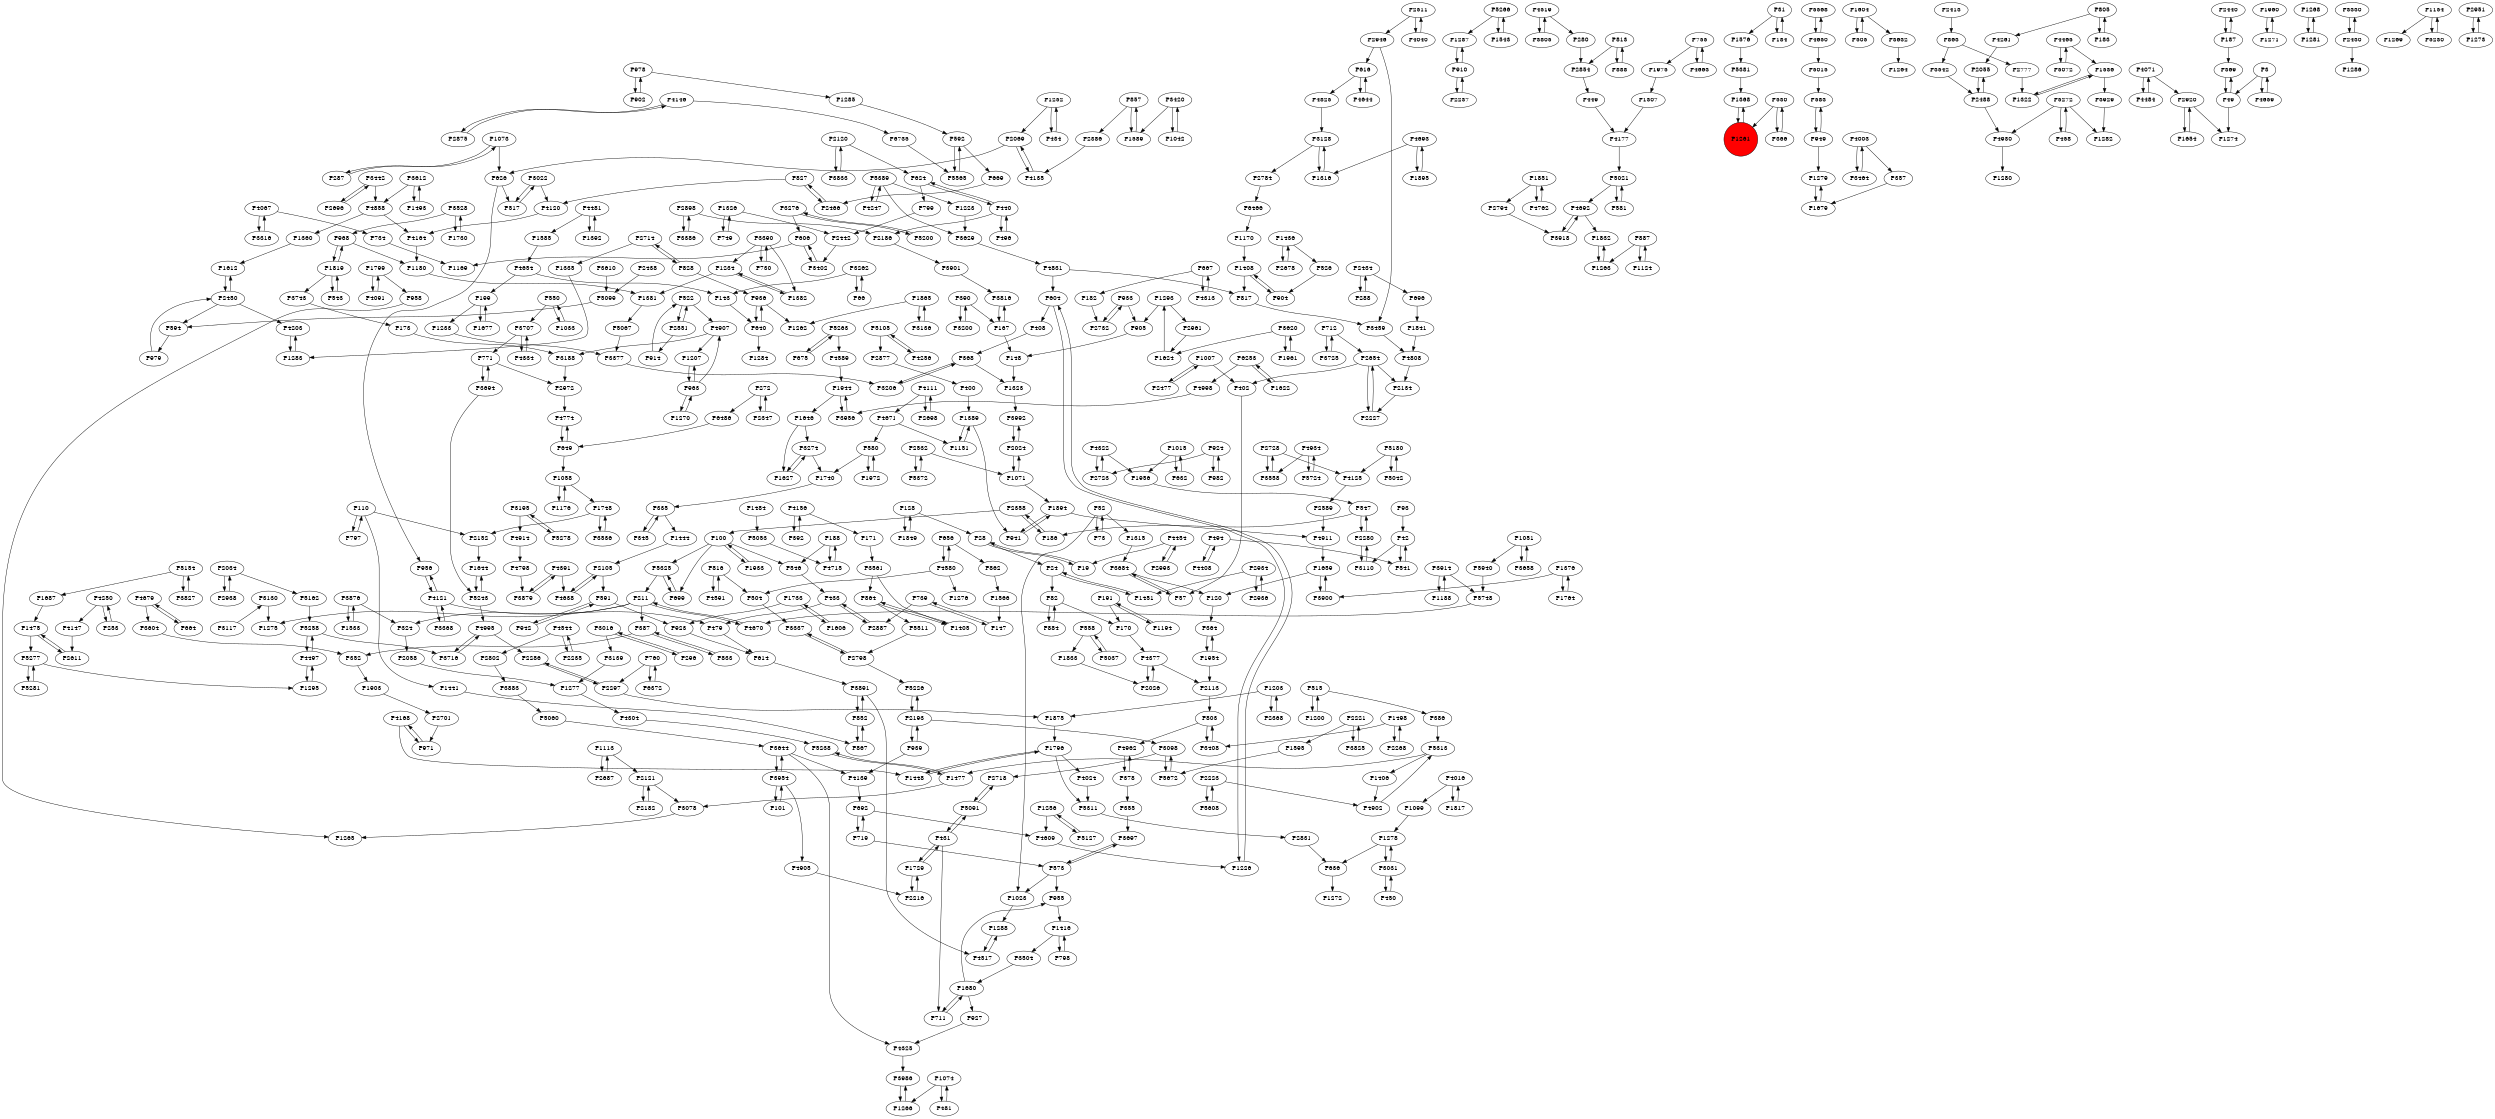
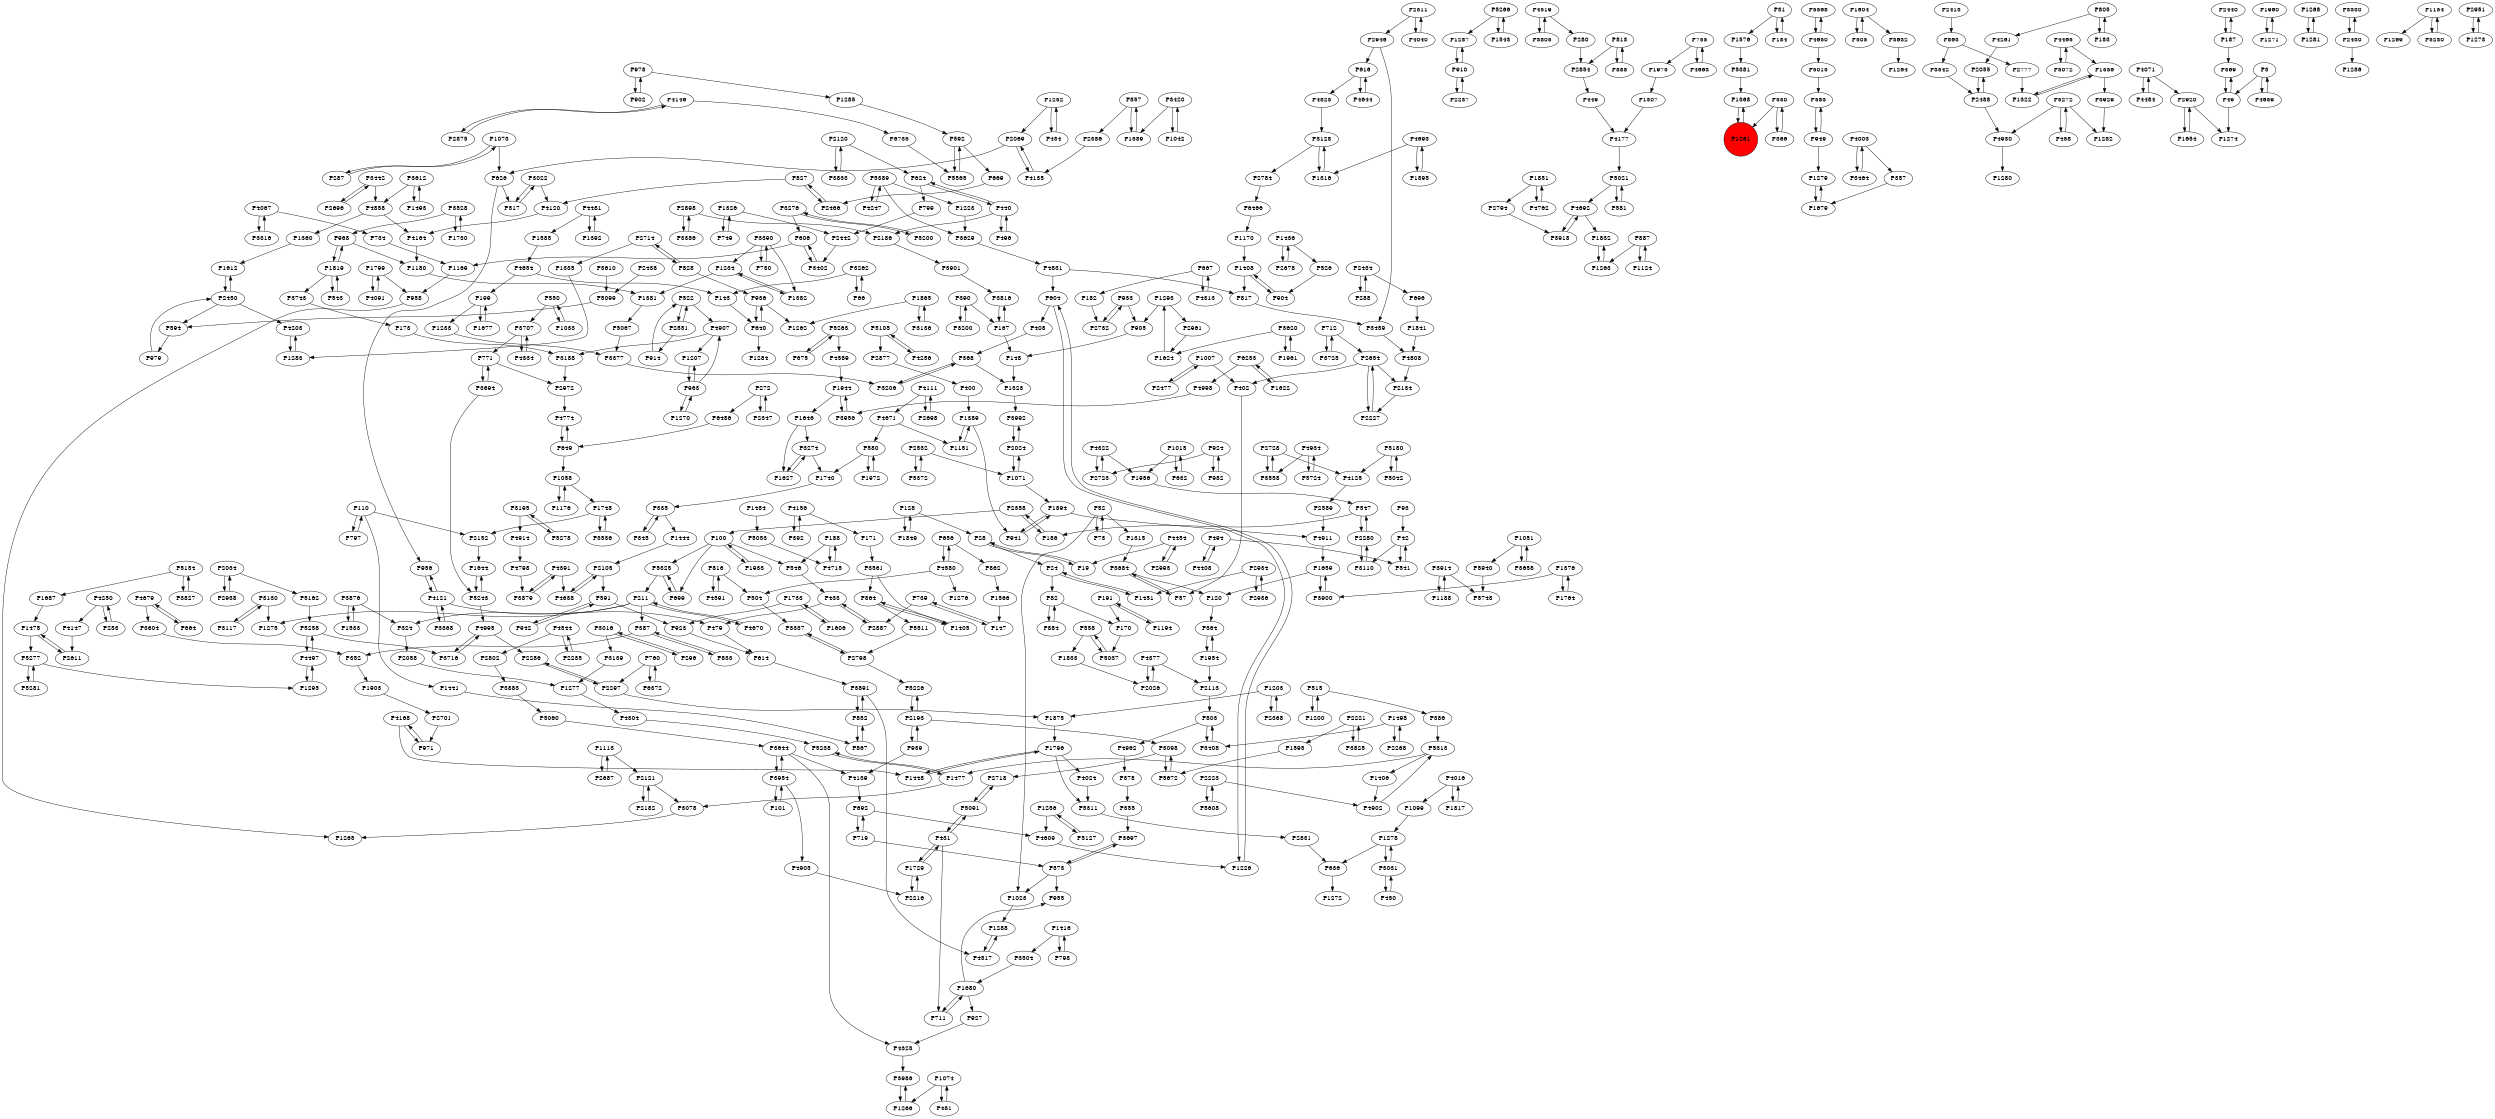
none -> (438, 283)
none -> (248, 612)
(1120, 614) -> none
(1136, 642) -> (1117, 642)
(1130, 766) -> none
(1059, 912) -> none
